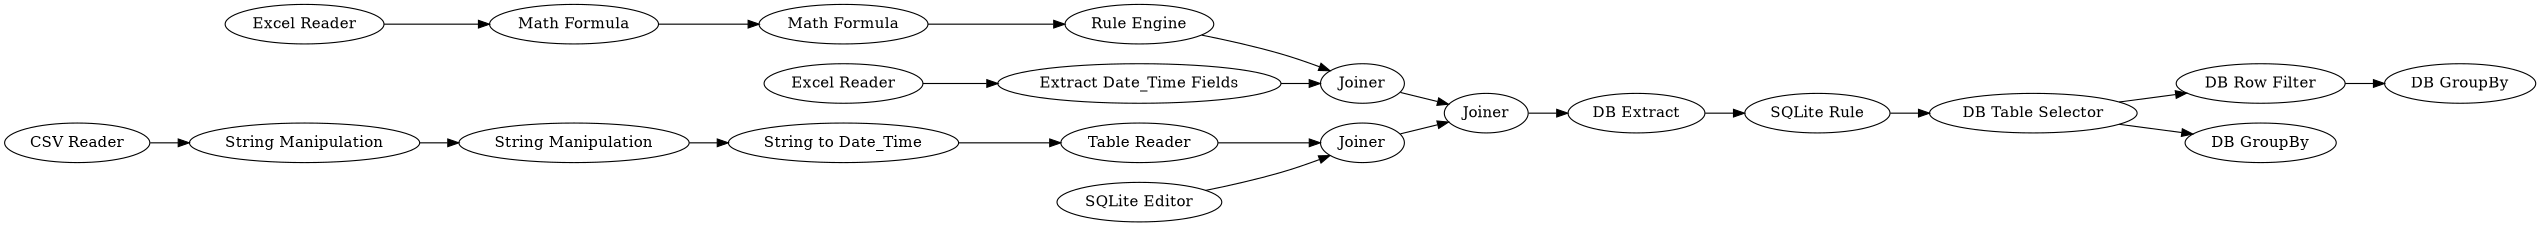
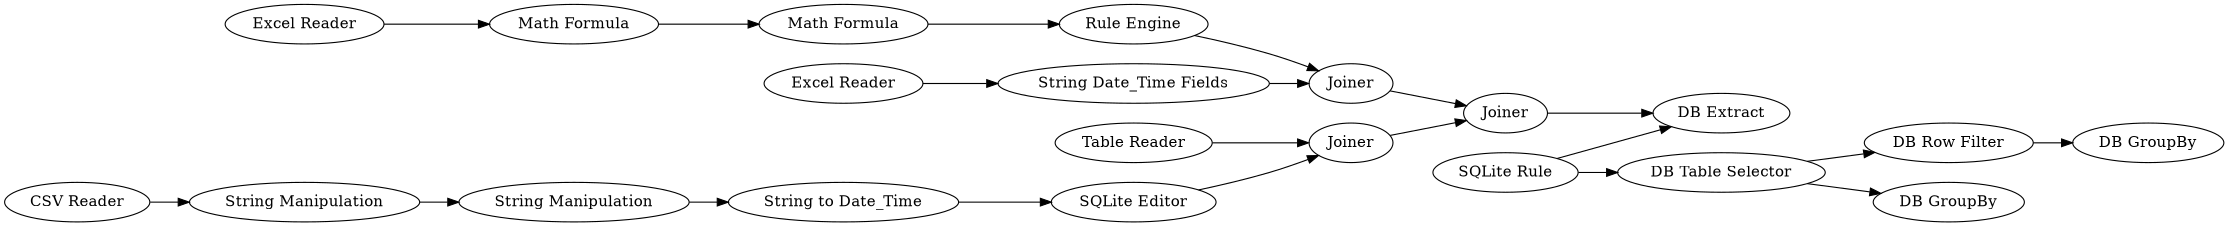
(1139, 83) -> (1134, 83)
(1719, 113) -> (1609, 144)
(1004, 143) -> (999, 202)
